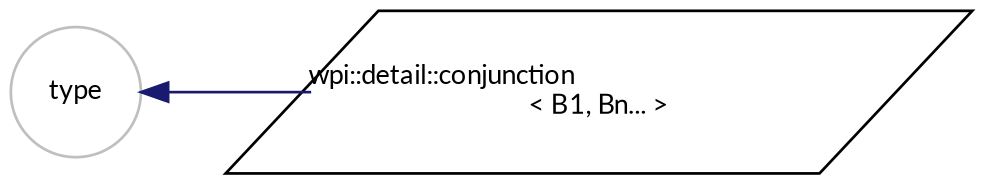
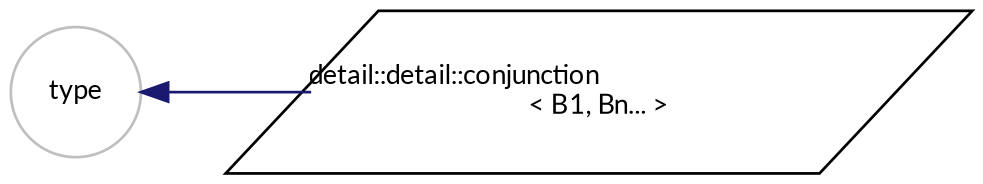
(599, 92) -> (599, 92)
